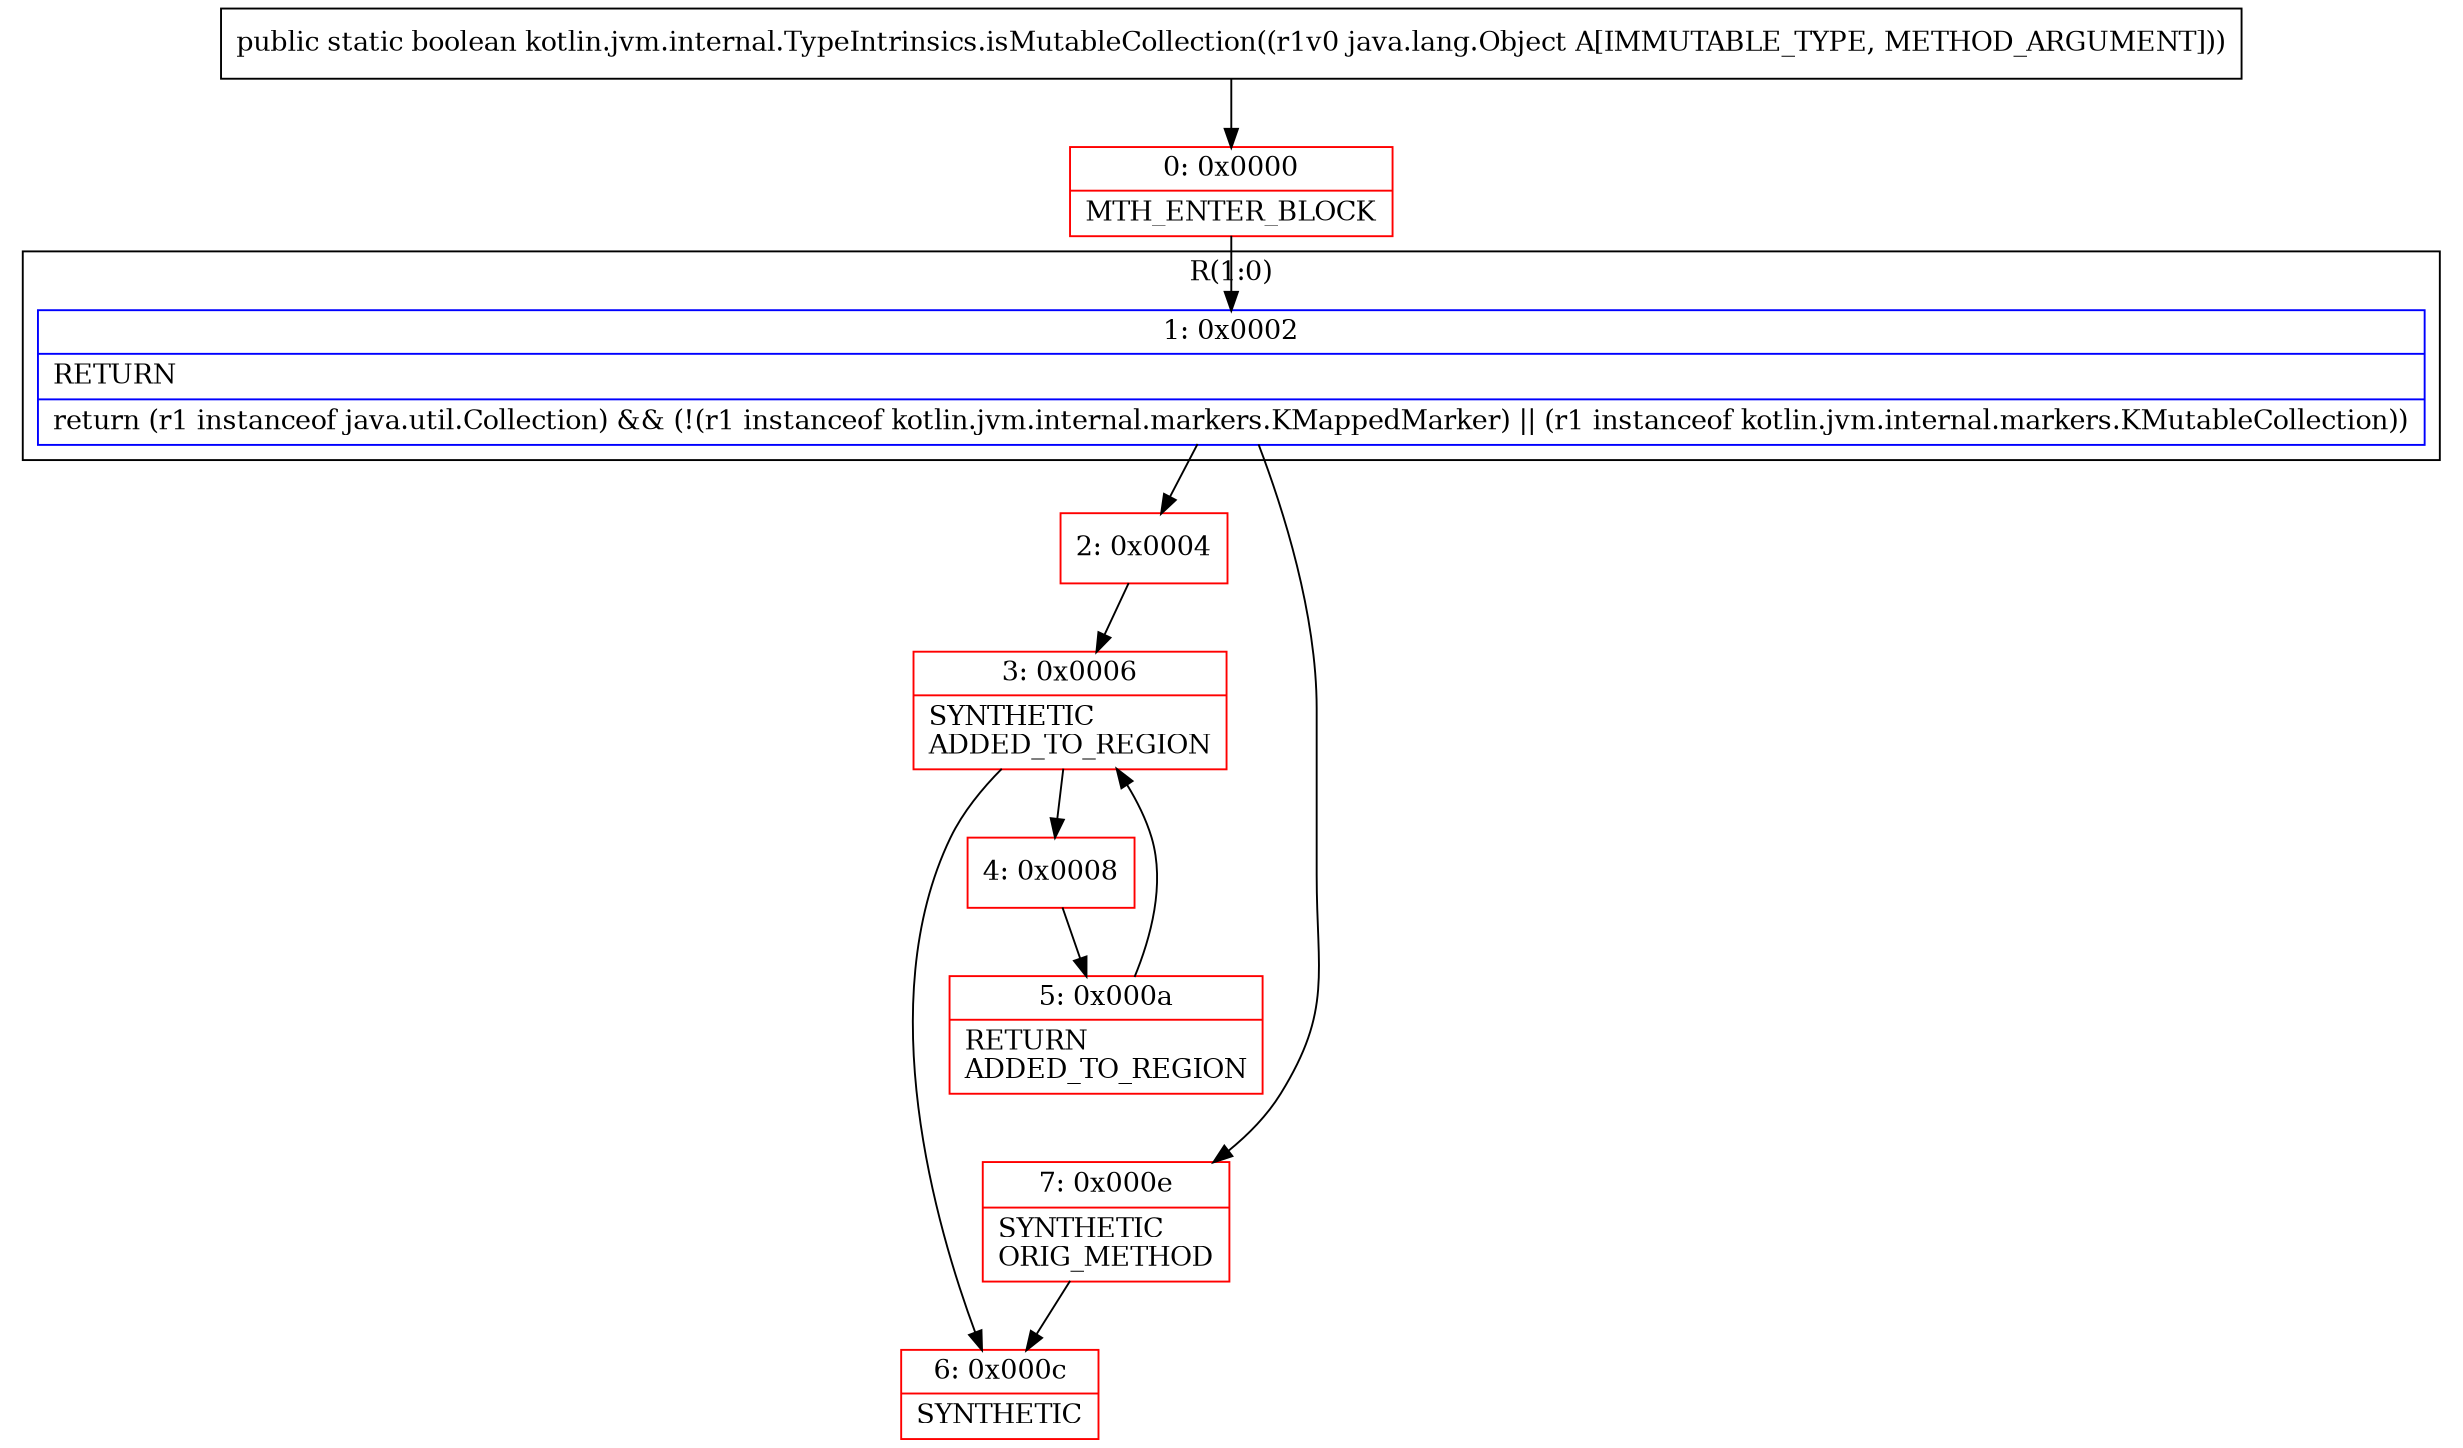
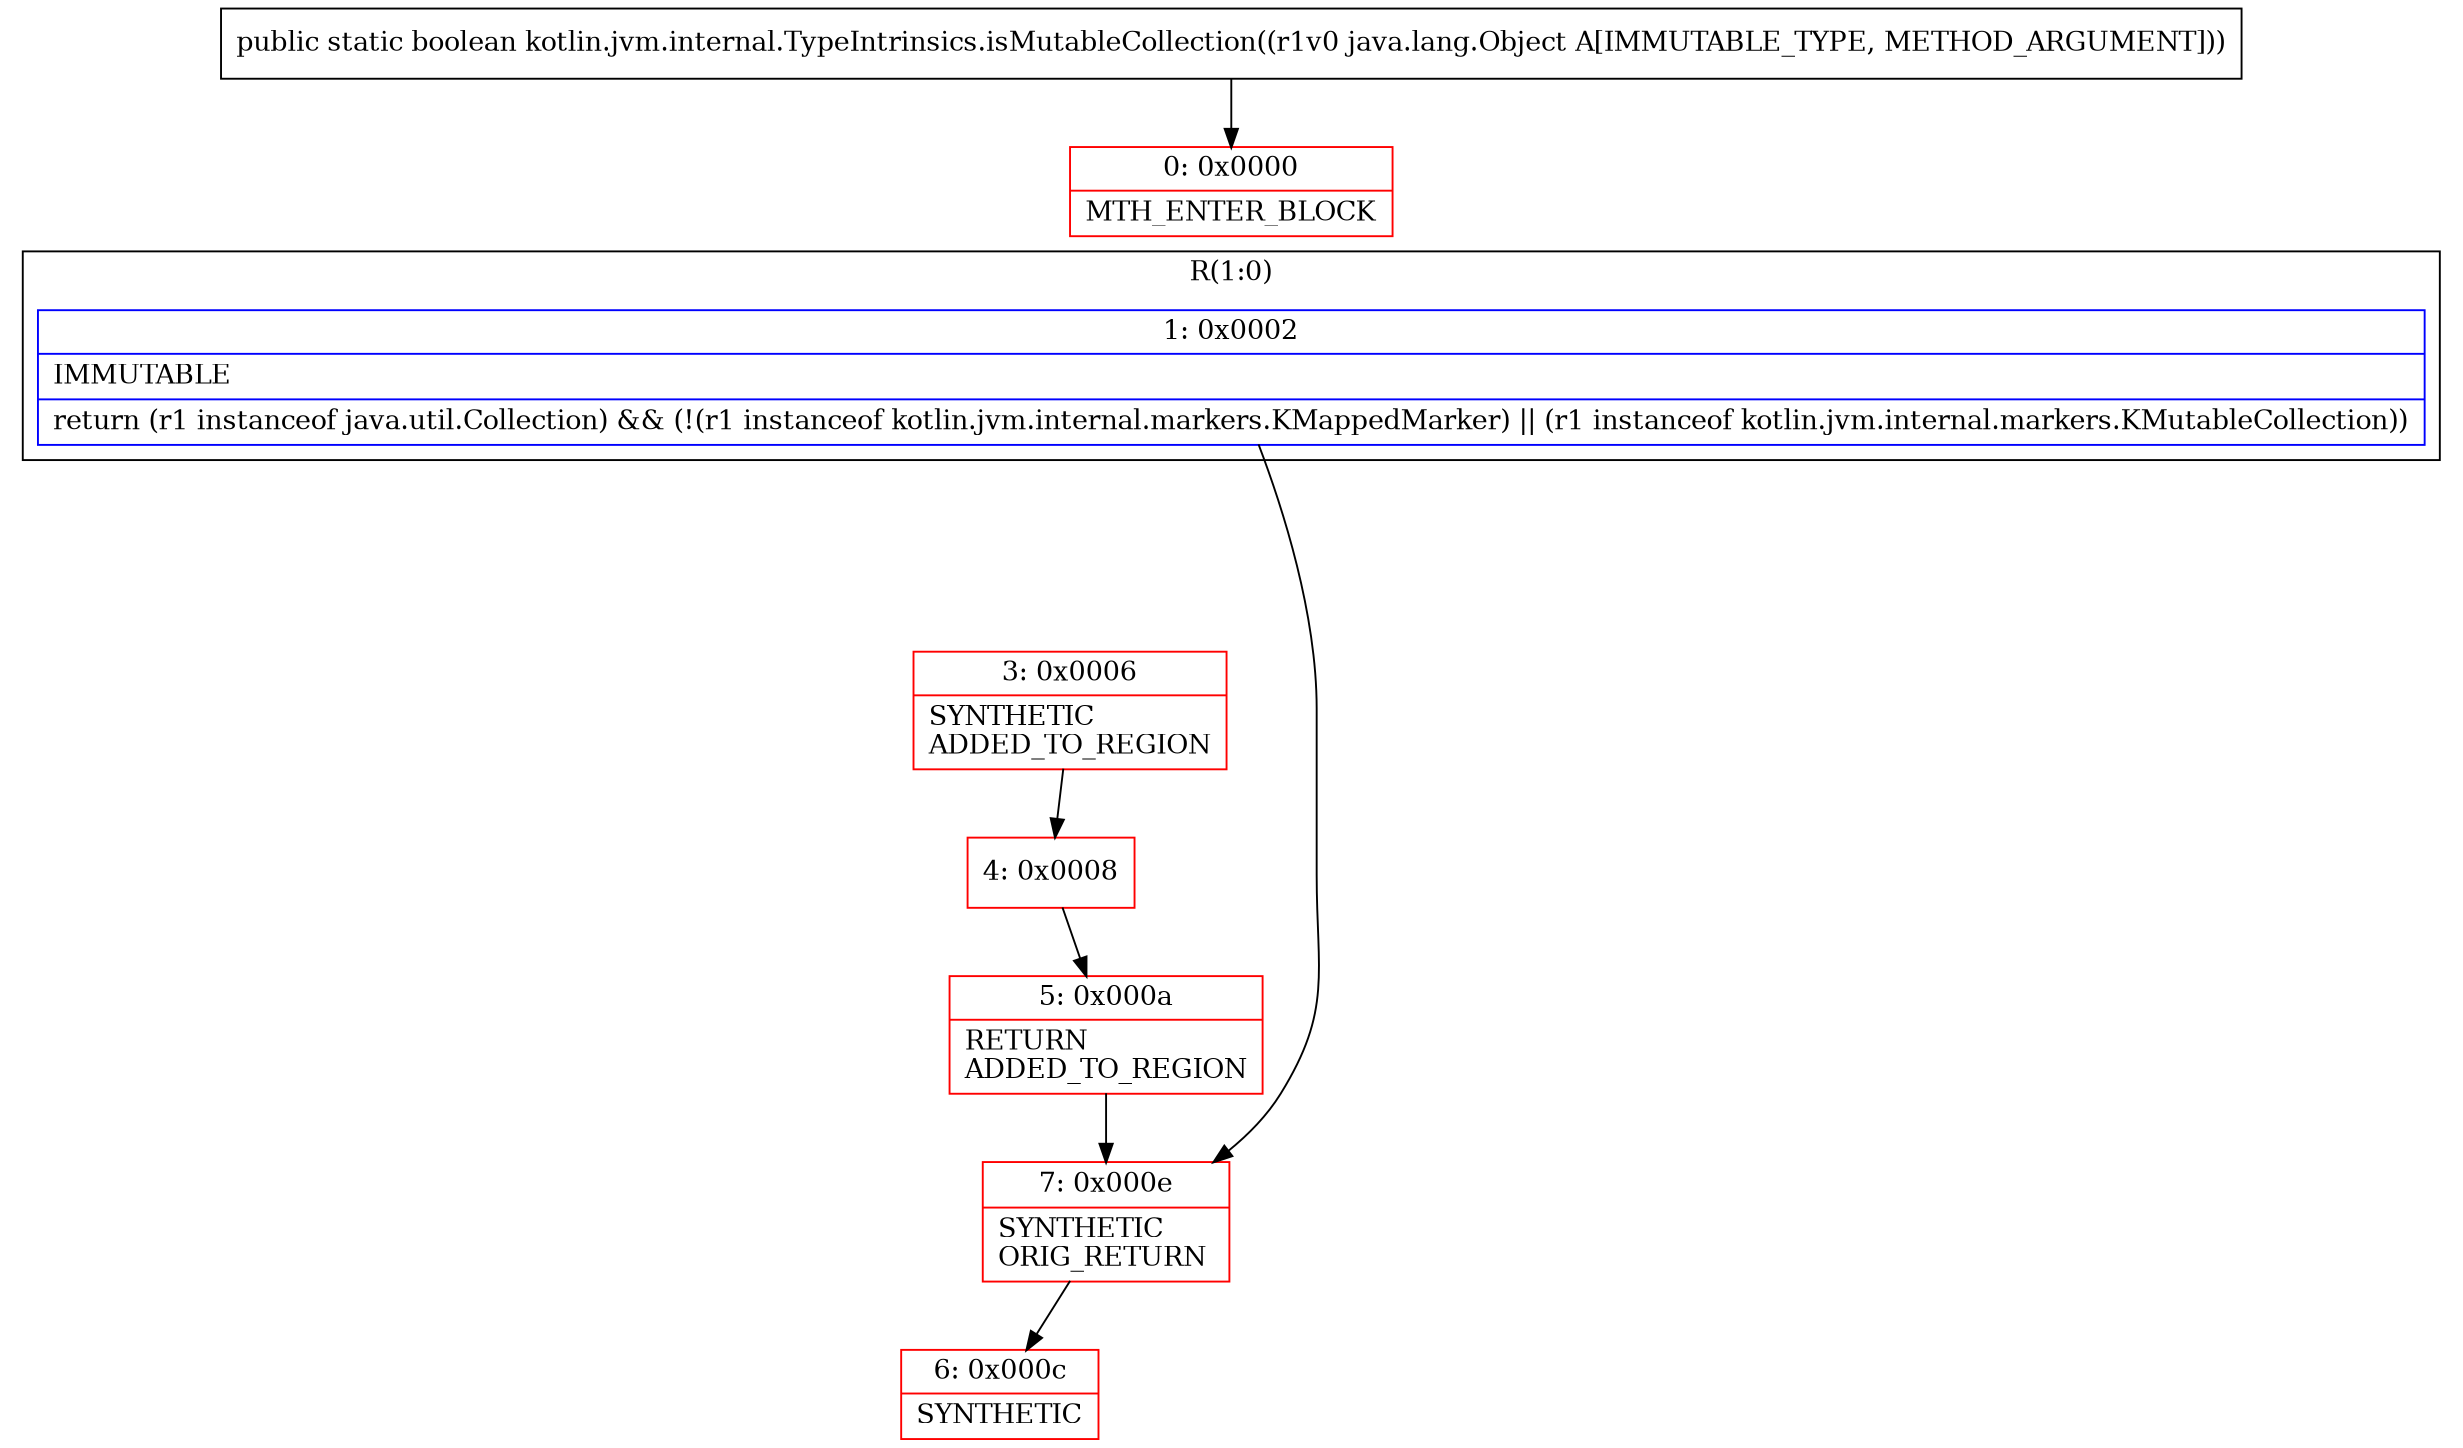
(1231, 264) -> none
(115, 376) -> (142, 376)
(1144, 548) -> none
(1157, 879) -> (1106, 1118)
(913, 1043) -> none
(1106, 1258) -> (1102, 1258)
